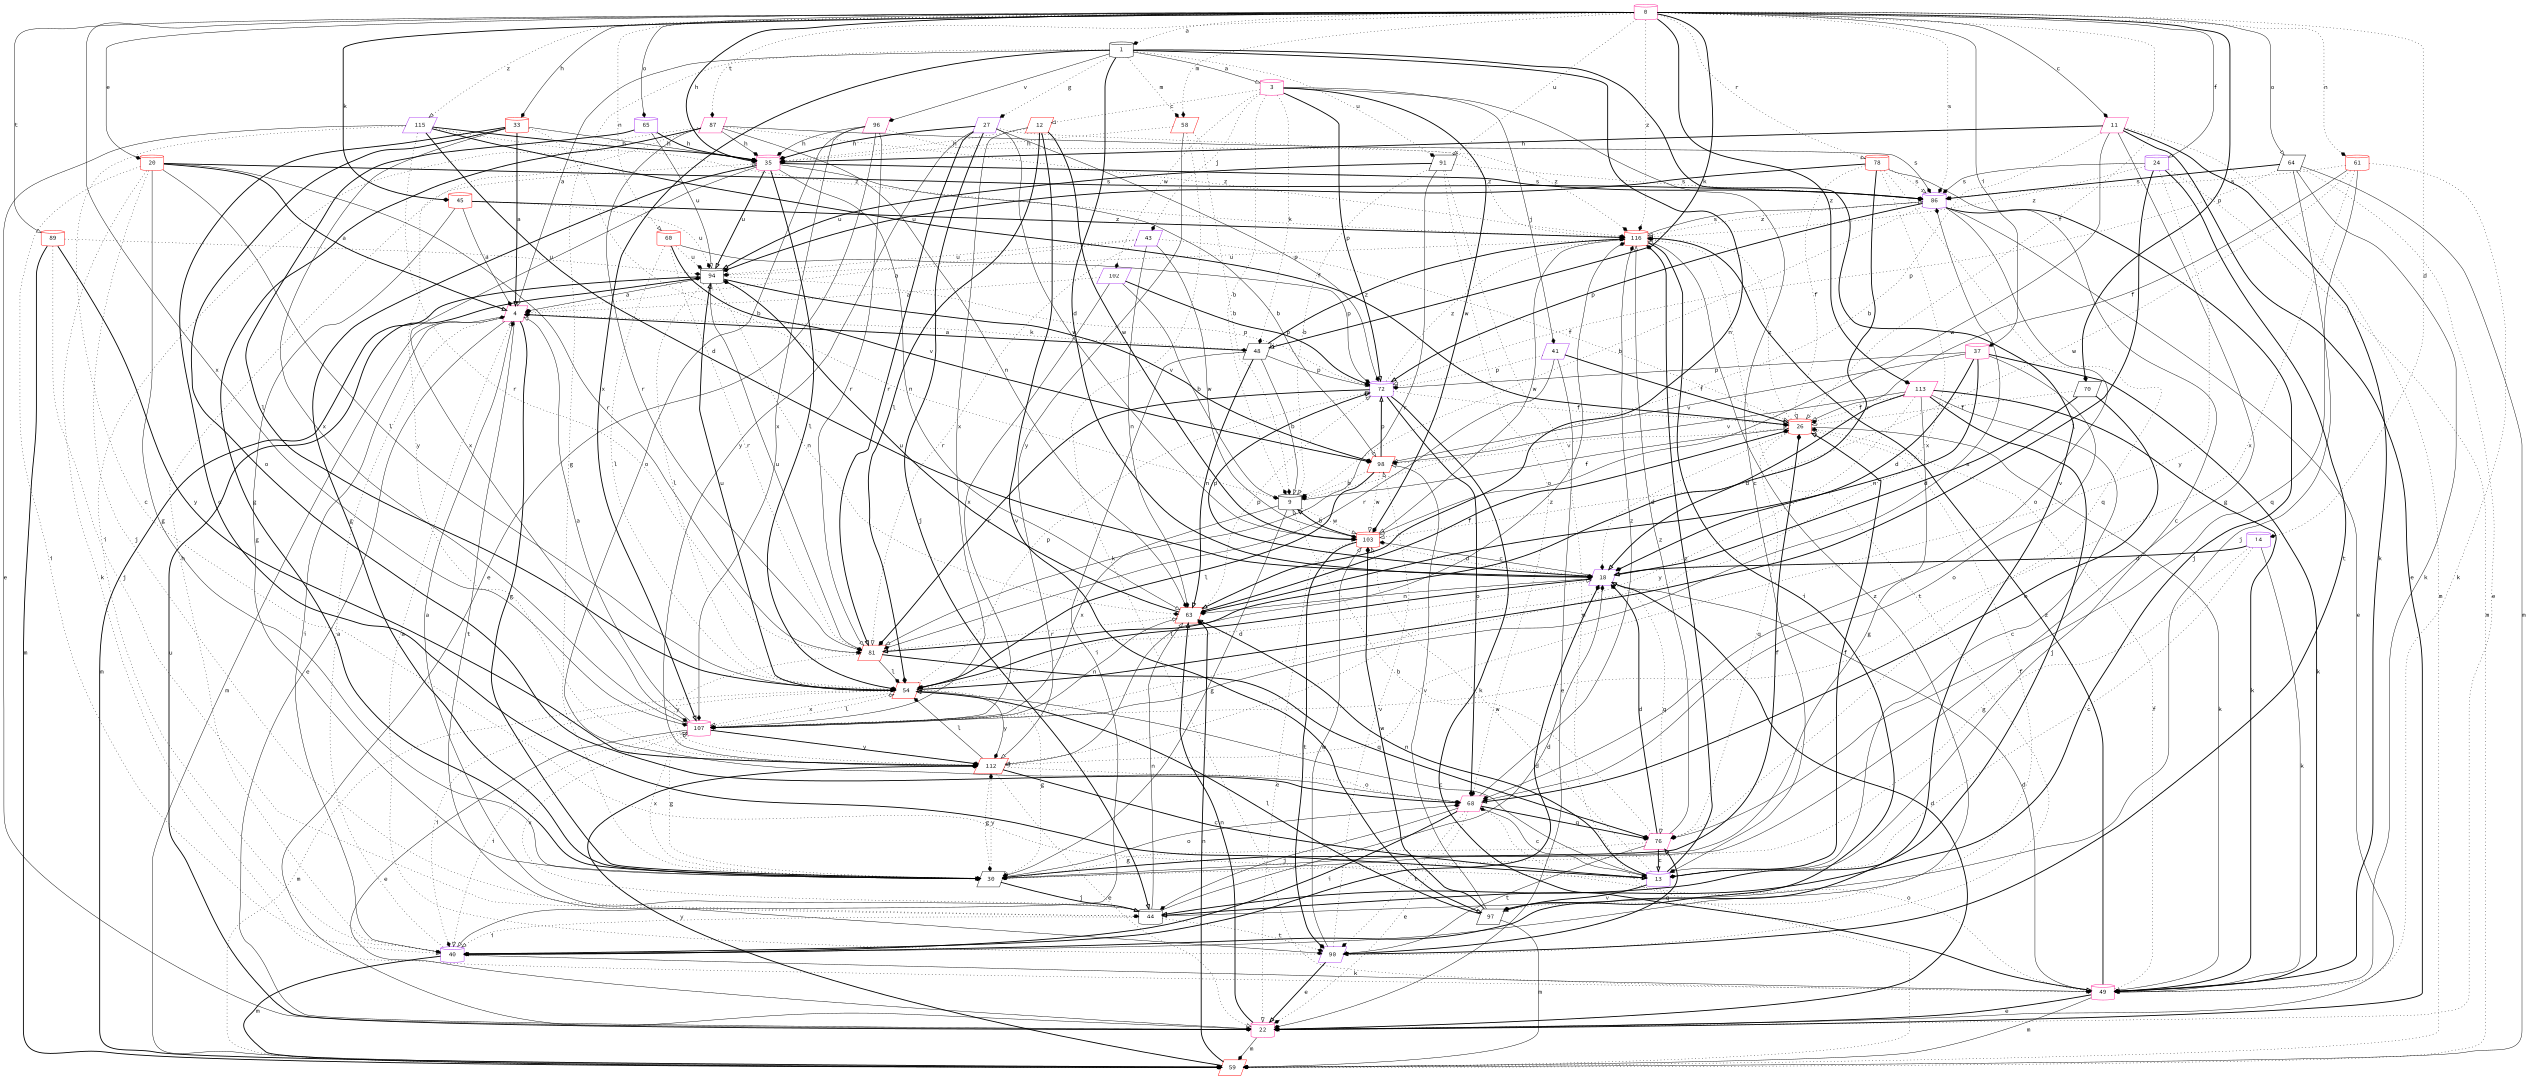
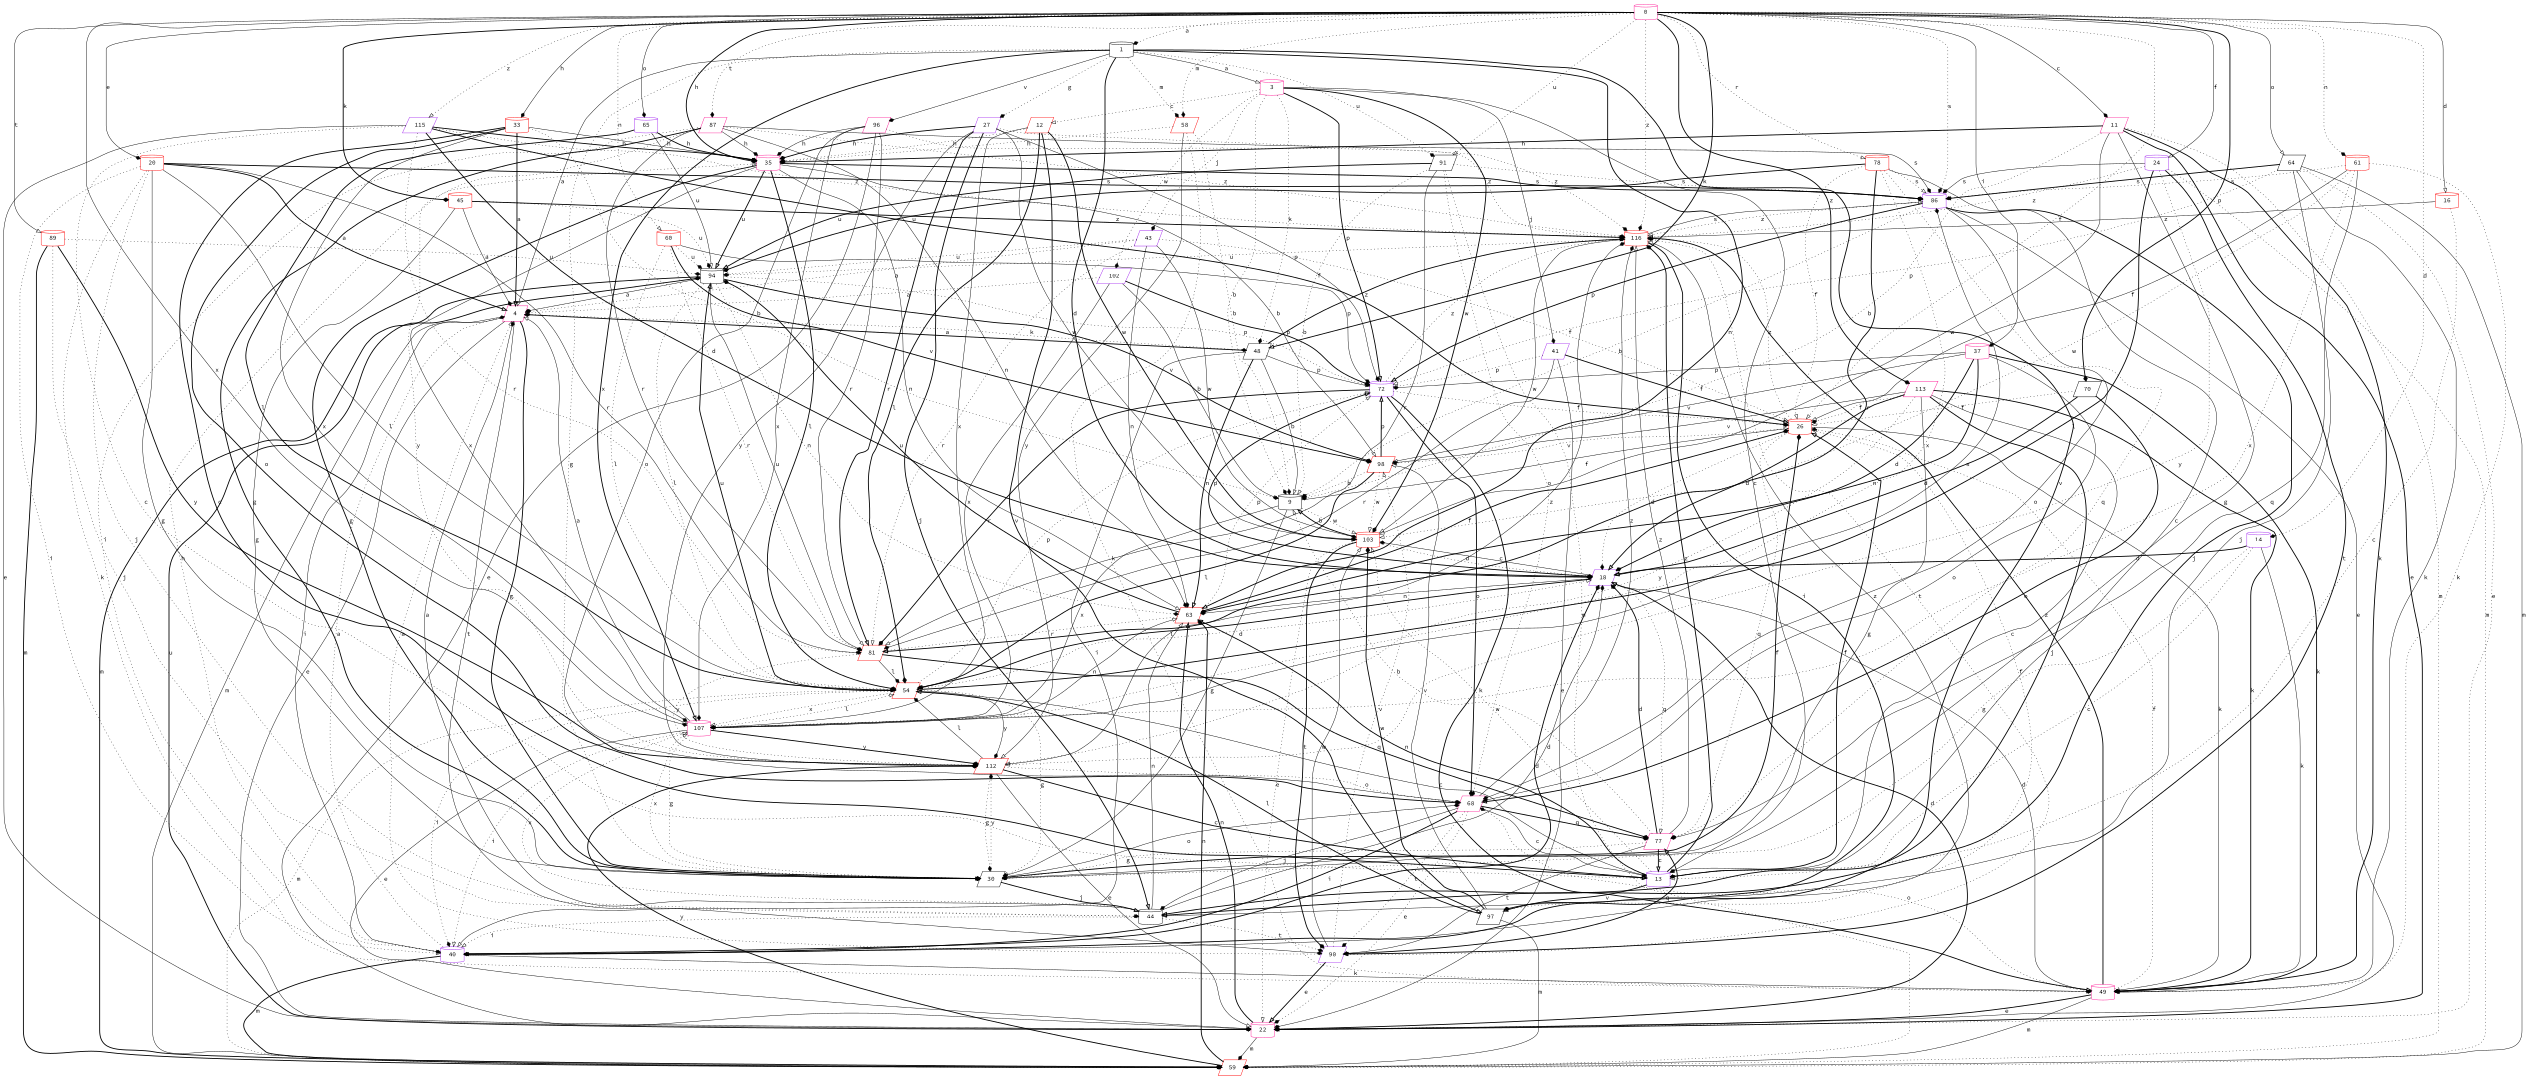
none -> (2447, 201)
(1658, 841) -> (1658, 841)
(1131, 921) -> (1131, 921)
